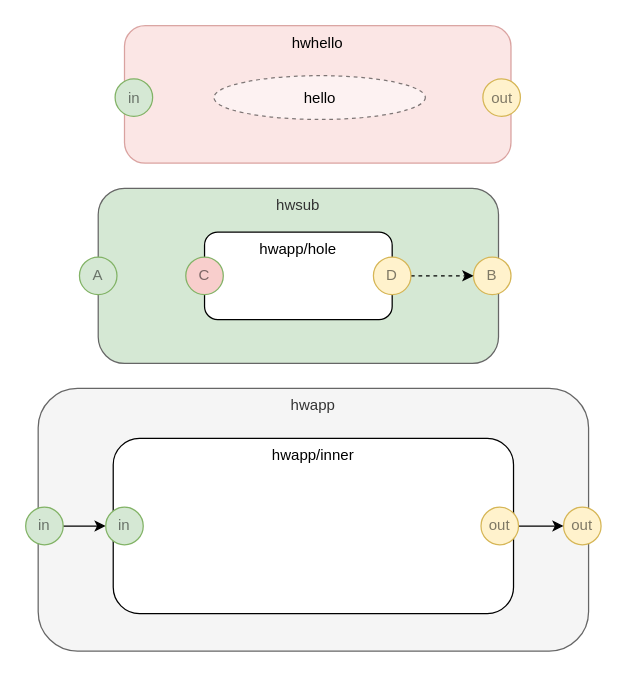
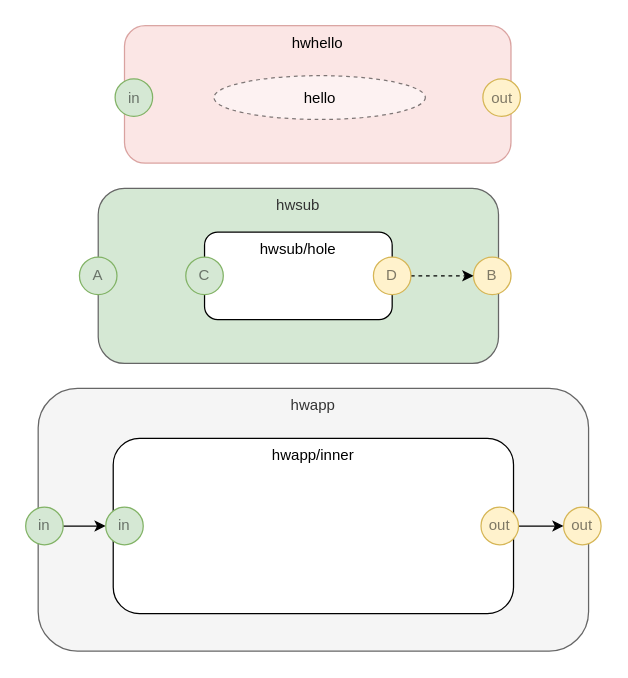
(298, 250) -> (298, 250)
(204, 276) -> (204, 276)
